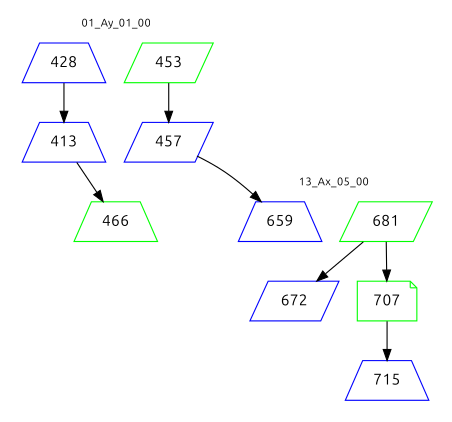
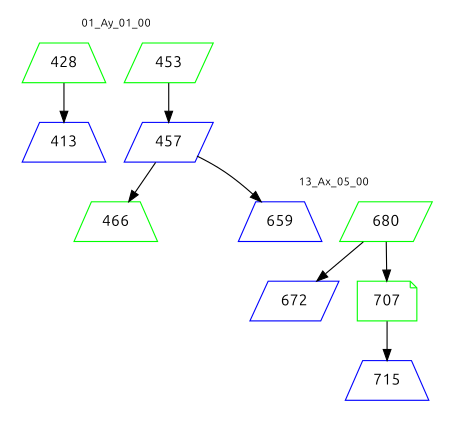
(64, 63) -> (64, 63)
(87, 177) -> (145, 177)
(386, 222) -> (386, 222)
